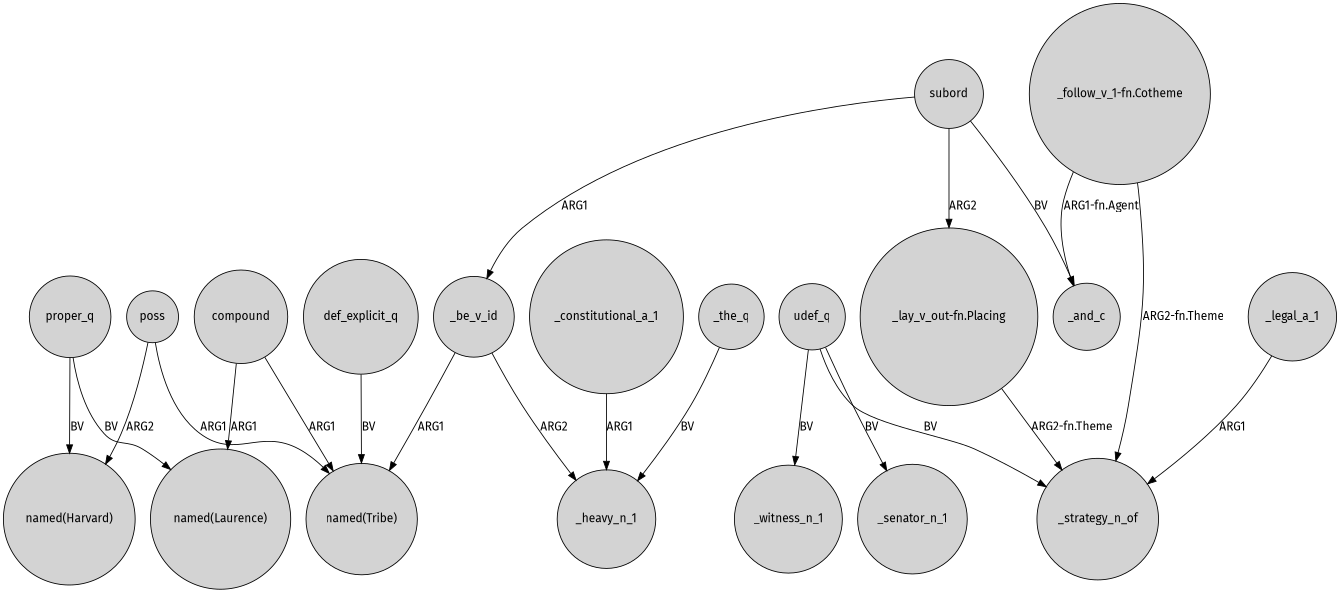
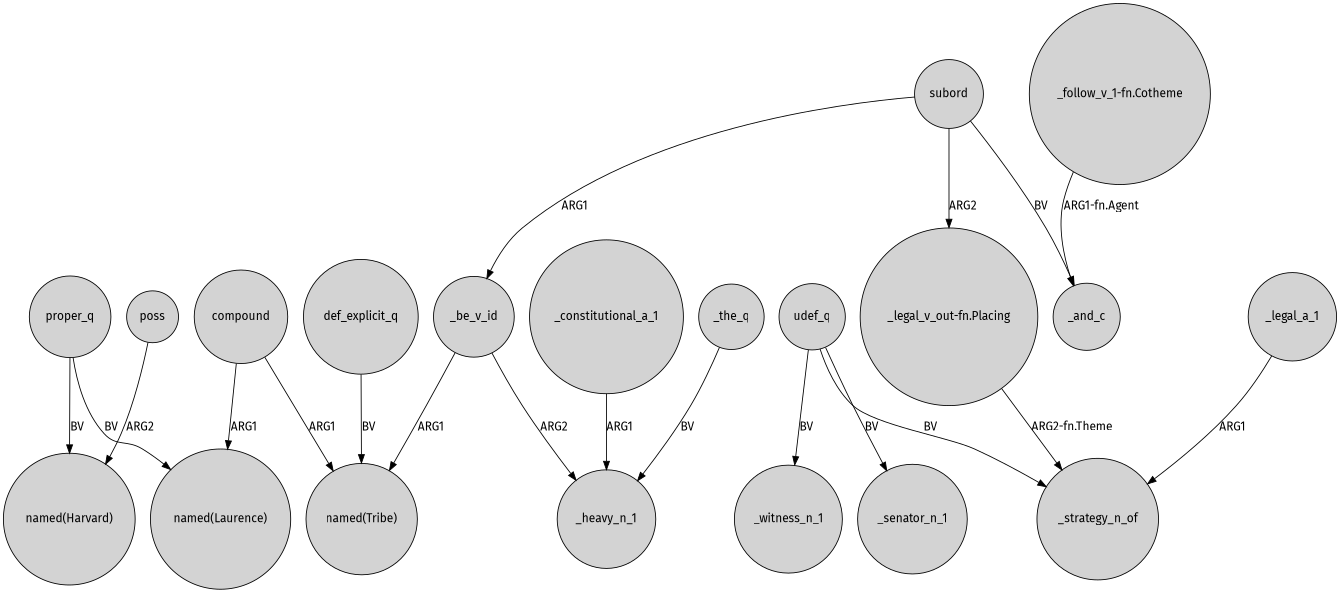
(949, 317) -> (949, 317)
(1141, 319) -> none
(213, 441) -> none
